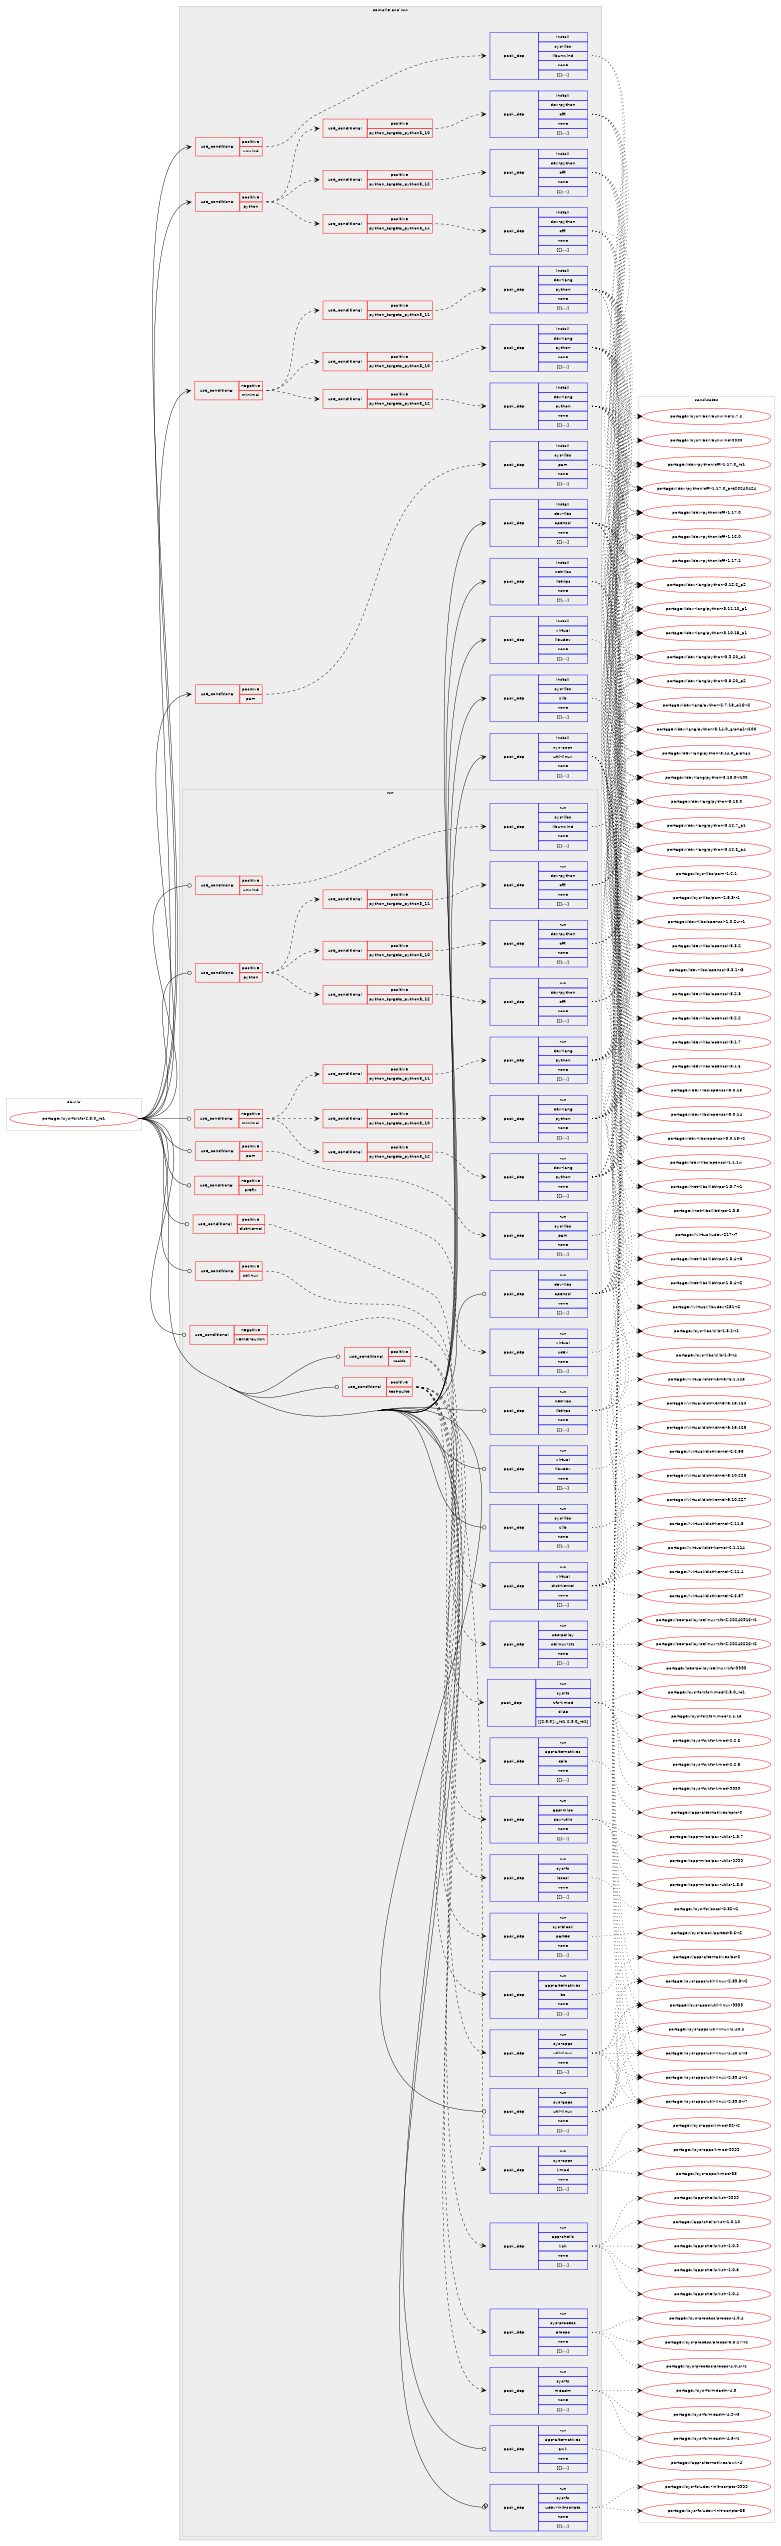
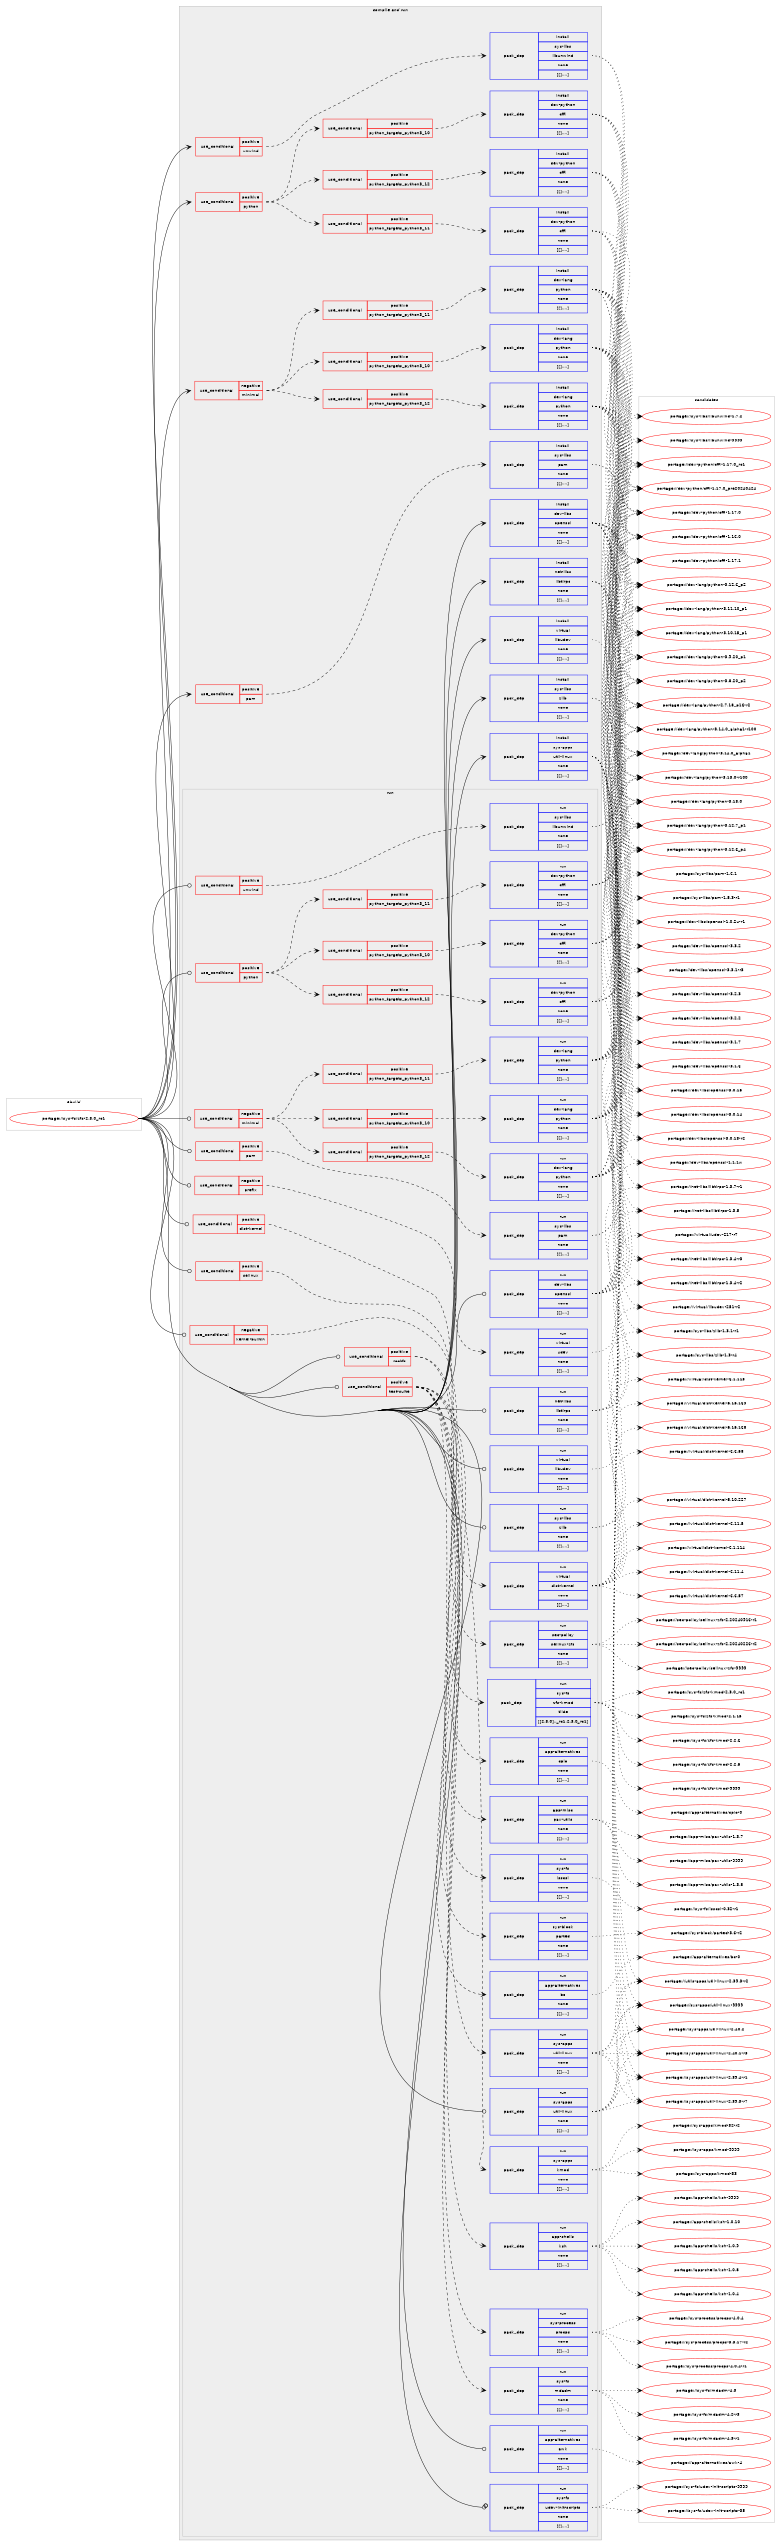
(707, 1476) -> none
(707, 1981) -> (707, 1981)
